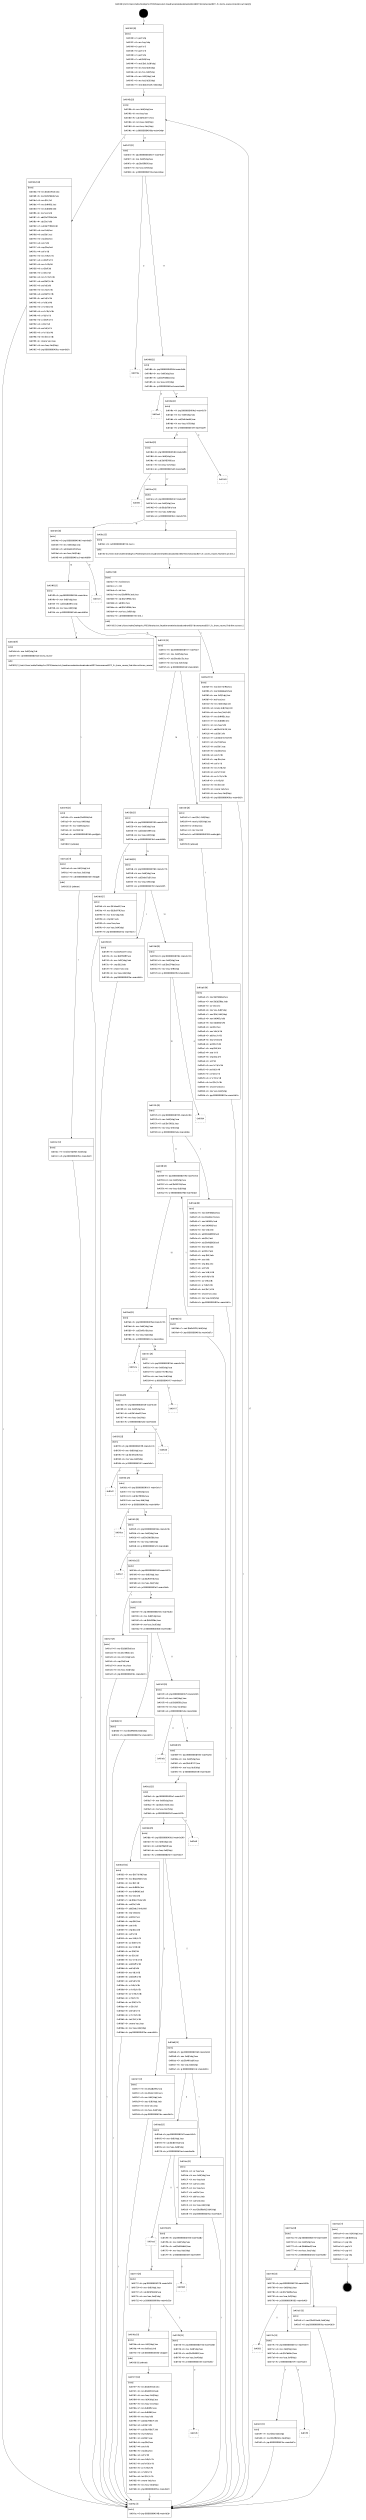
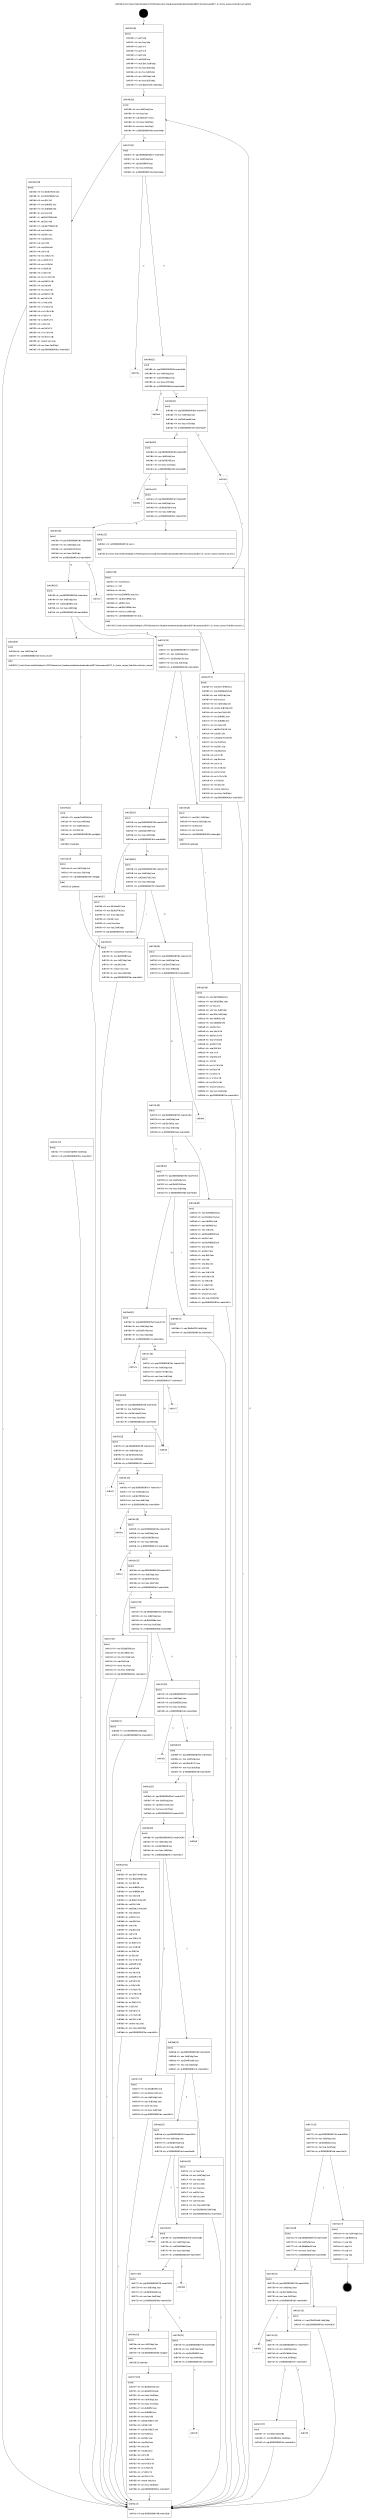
(169, 563) -> (241, 525)
(75, 1014) -> (83, 920)
(183, 1257) -> (173, 1256)
(150, 1387) -> (163, 1415)
(188, 1826) -> (192, 1806)
none -> (327, 2138)
(151, 2257) -> (167, 2264)
